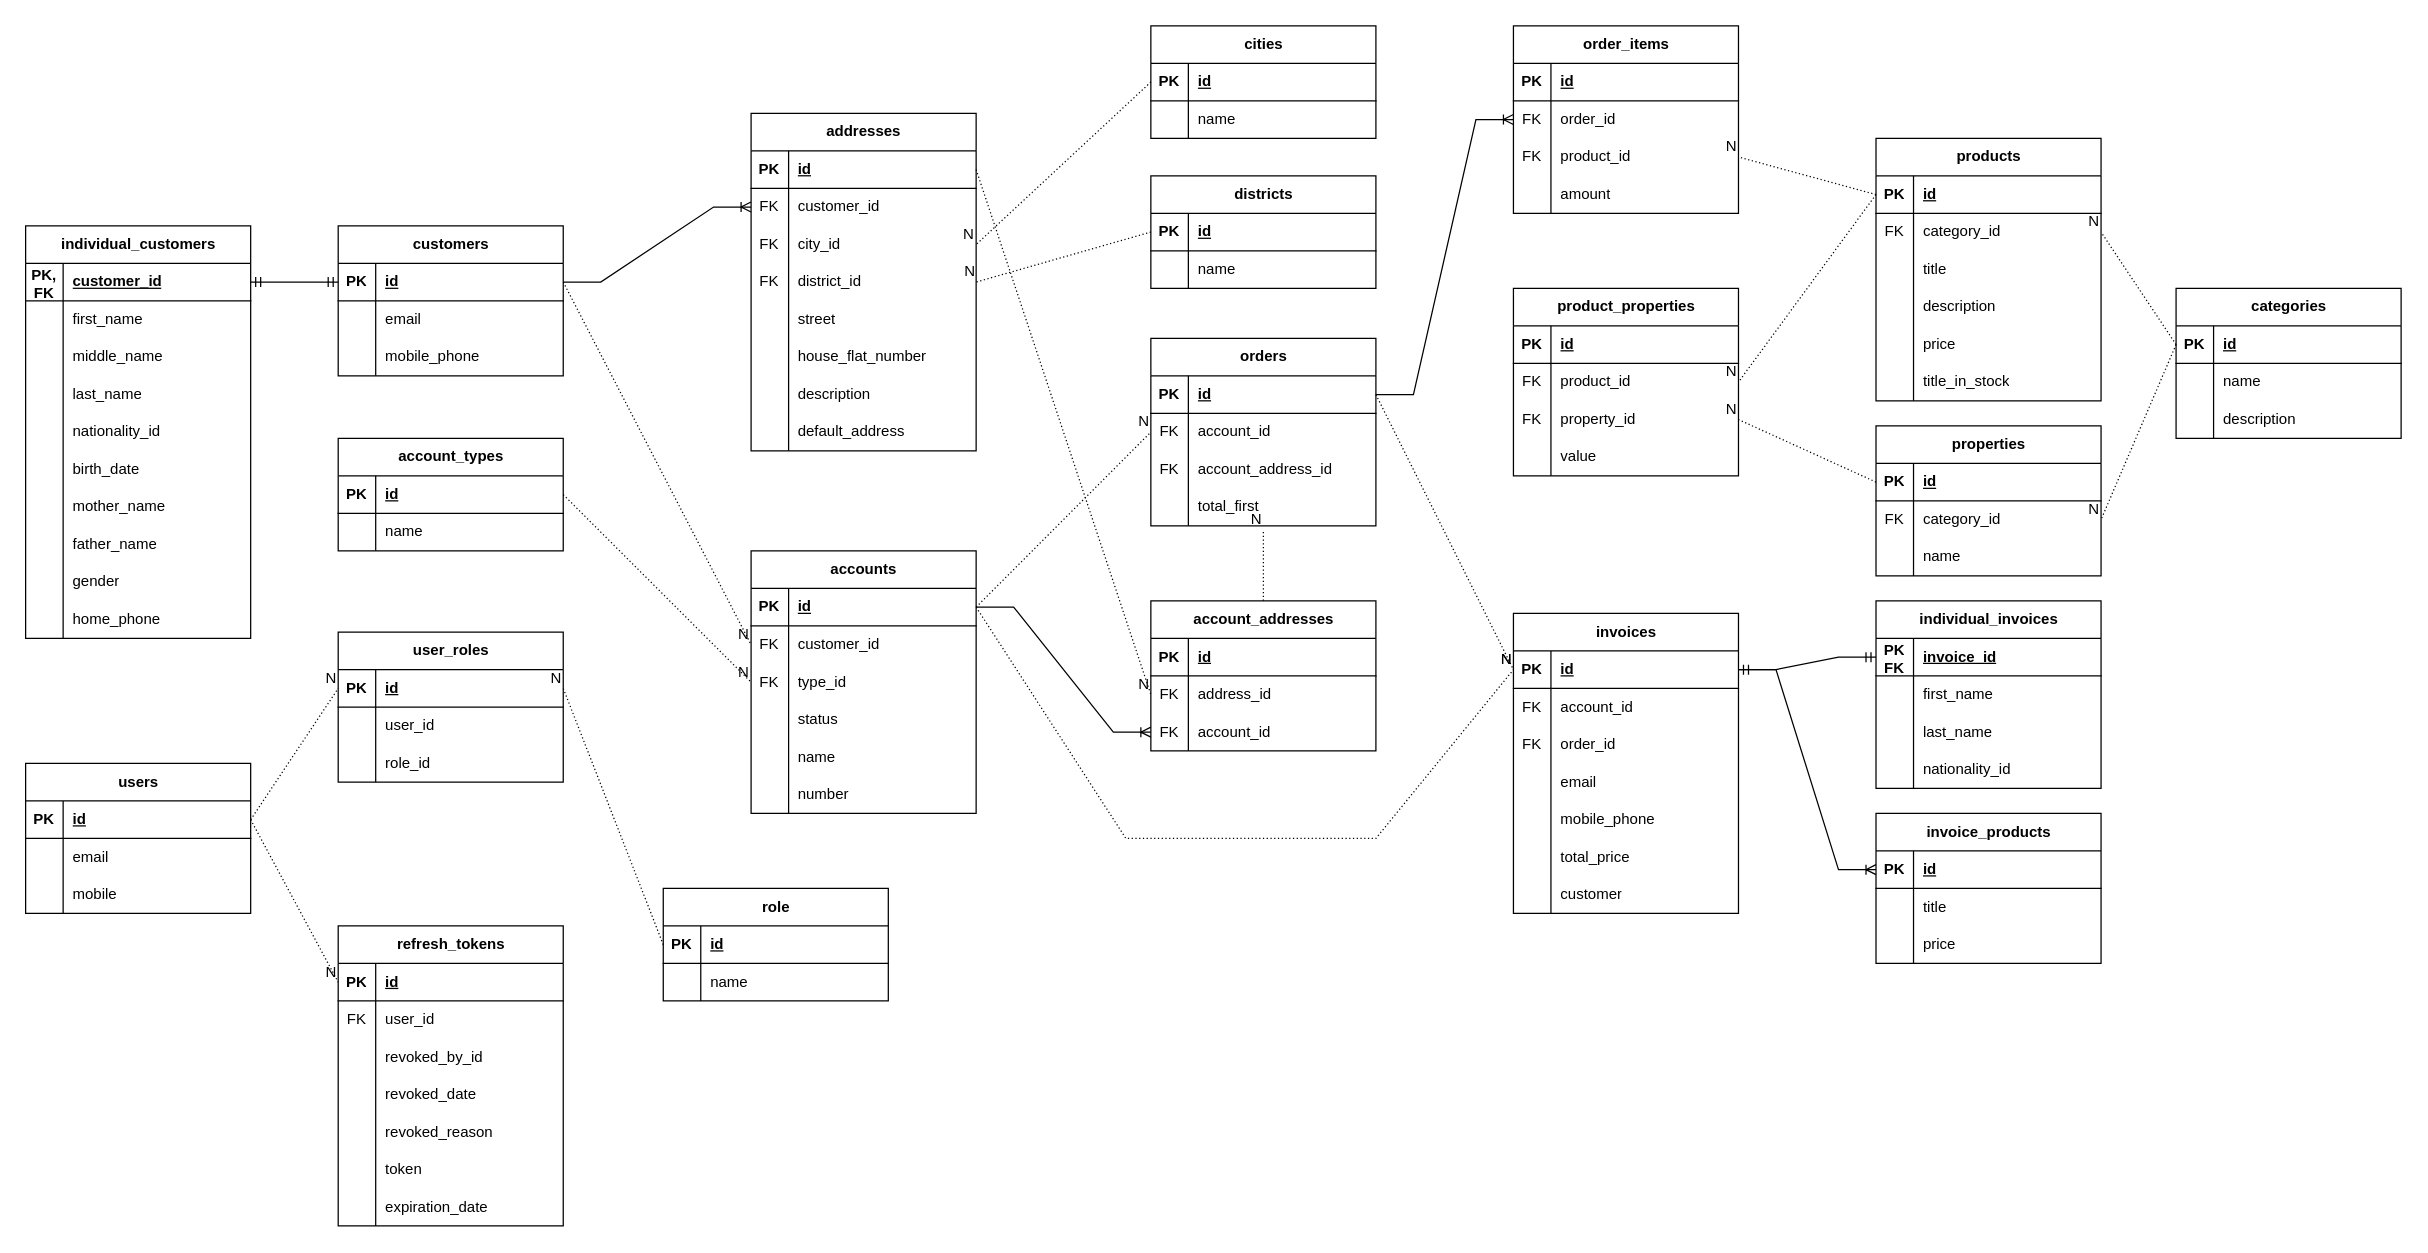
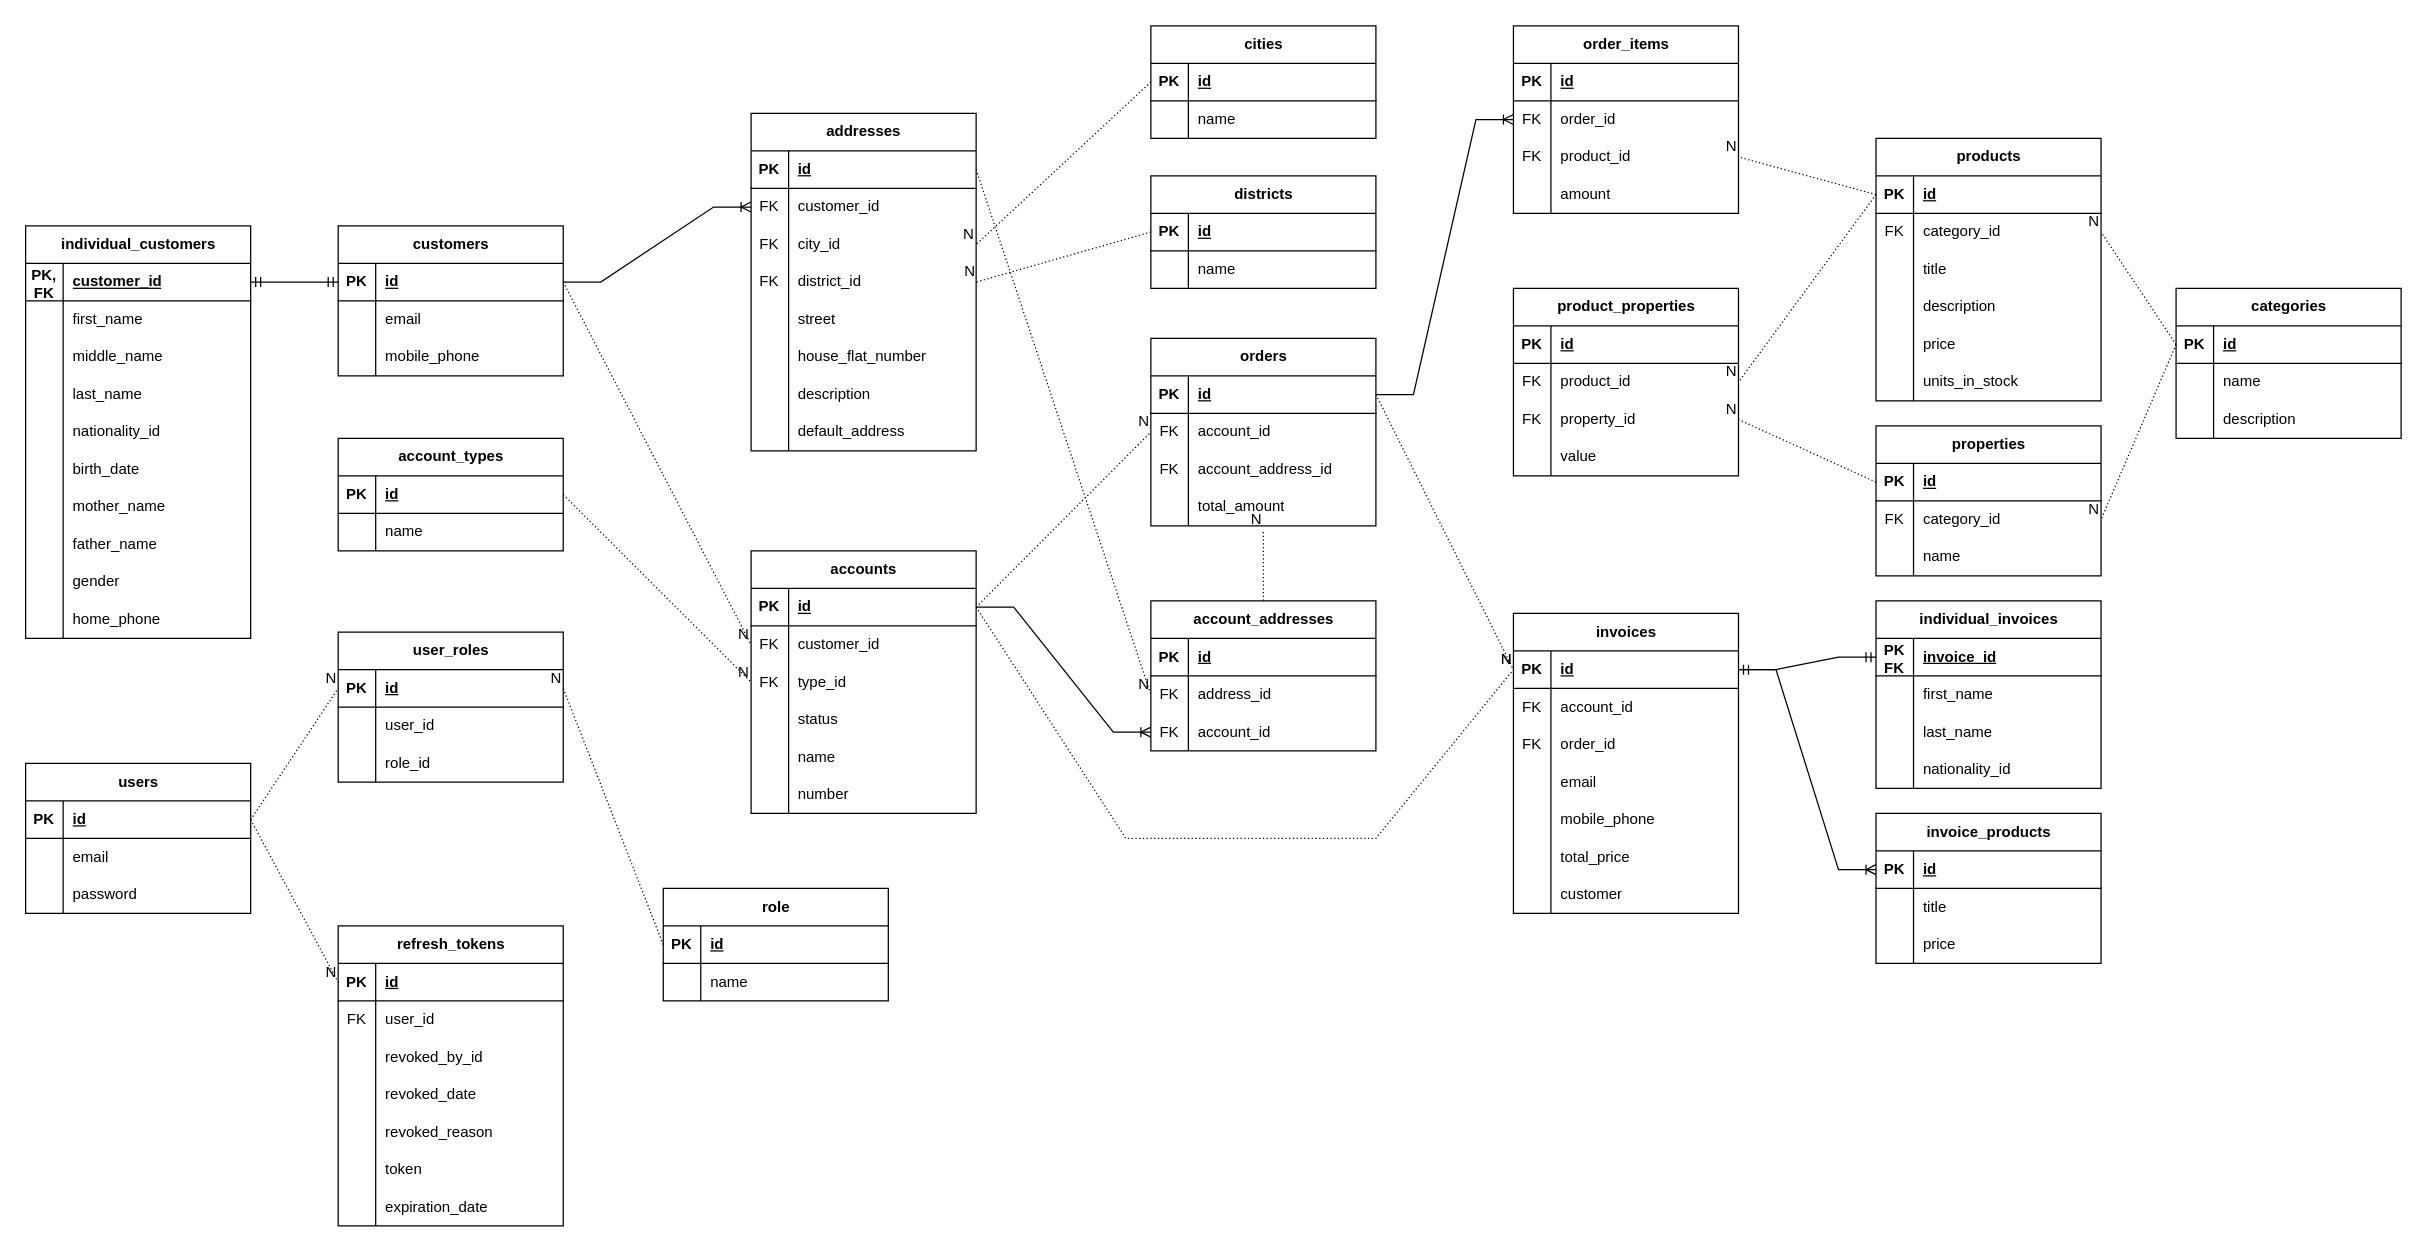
(1976, 382) -> (1978, 382)
(1240, 507) -> (1247, 507)
(94, 894) -> (107, 894)
